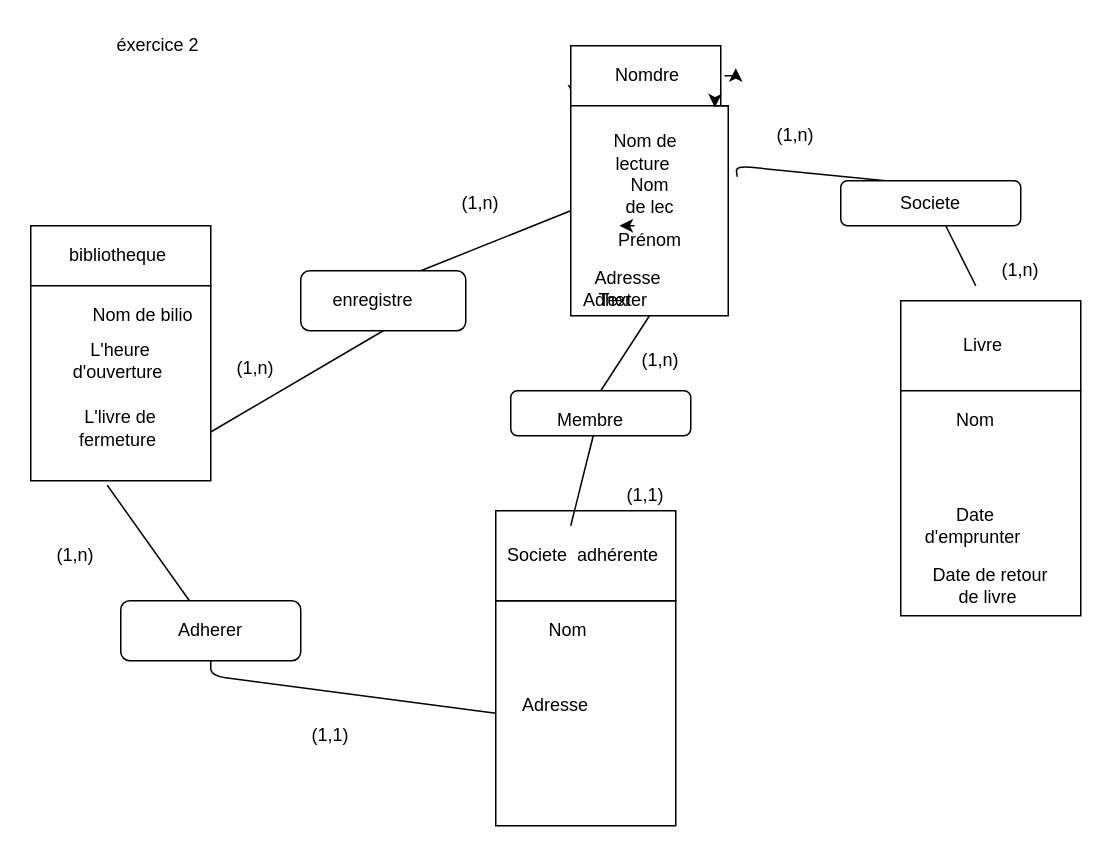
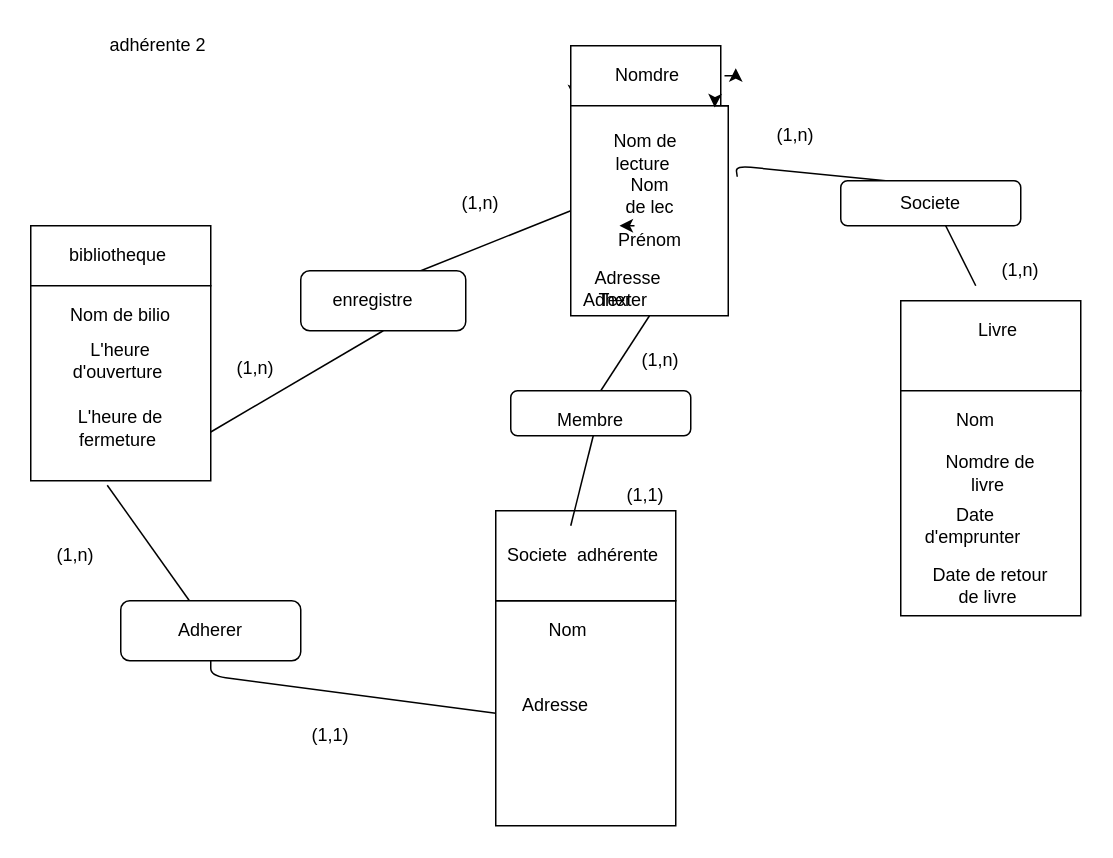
(158, 46) -> (158, 46)
(143, 316) -> (121, 316)
(983, 346) -> (998, 331)
(121, 428) -> (121, 428)
none -> (991, 473)
